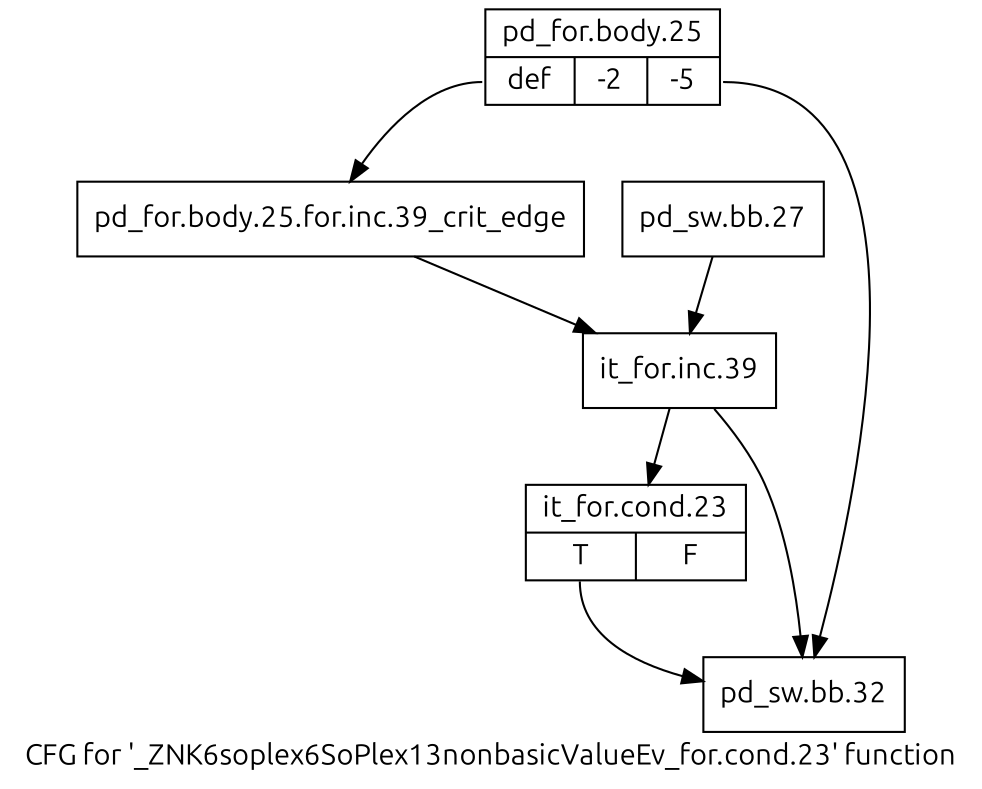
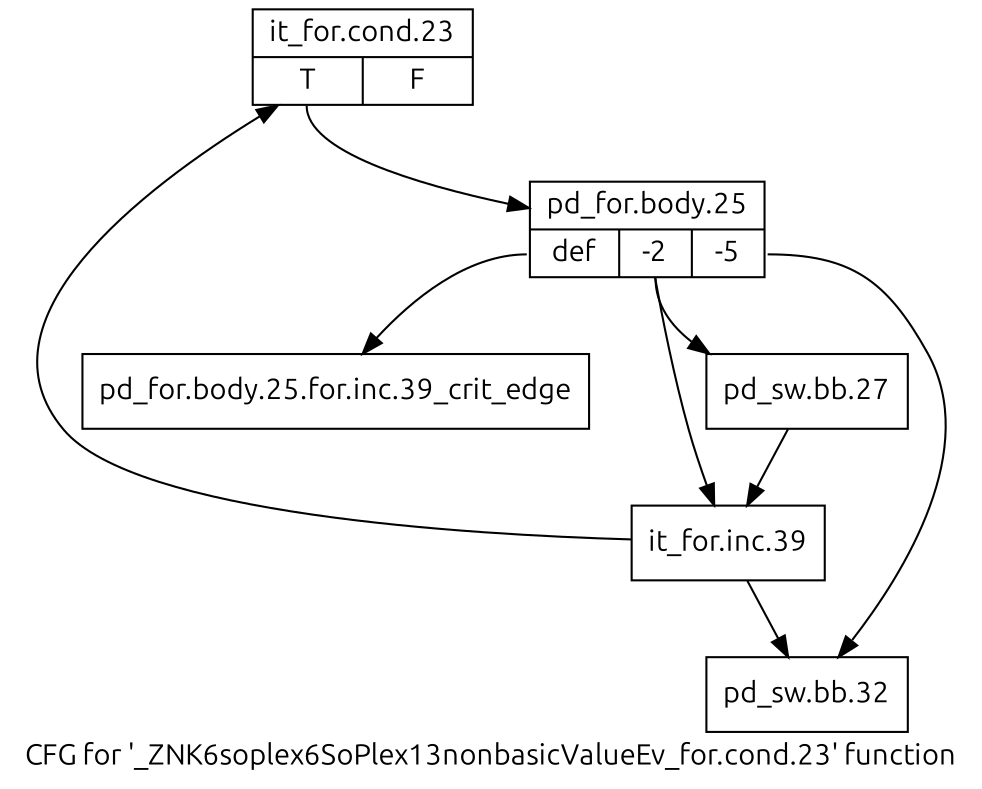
(495, 291) -> (677, 383)
none -> (666, 314)
(615, 645) -> (396, 173)
